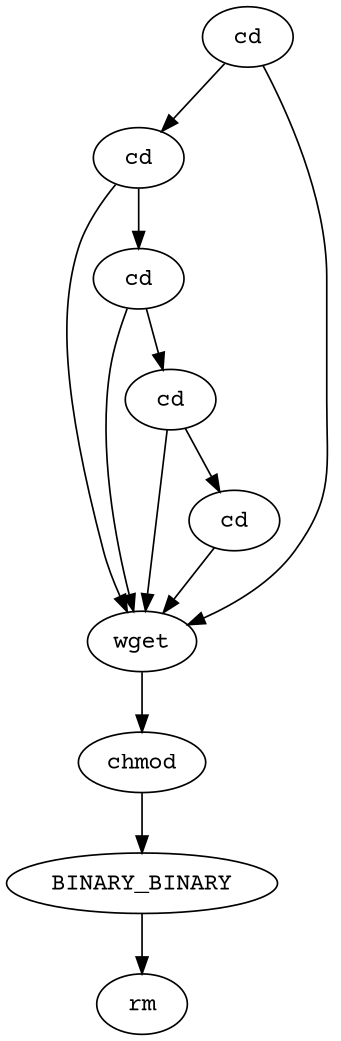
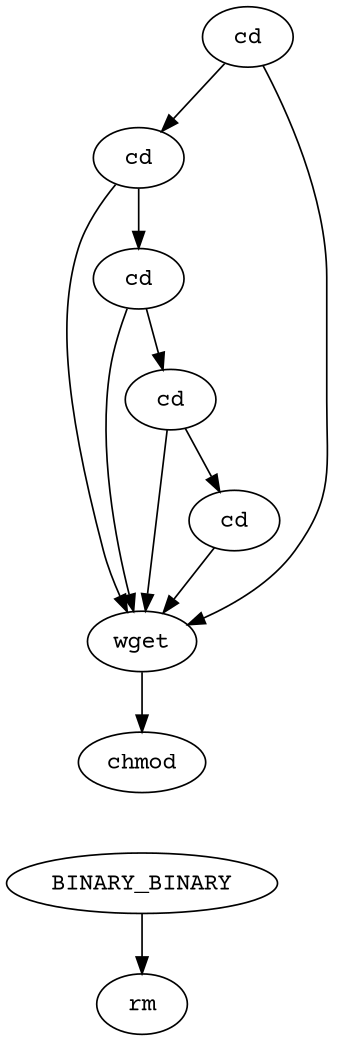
(142, 815) -> none
